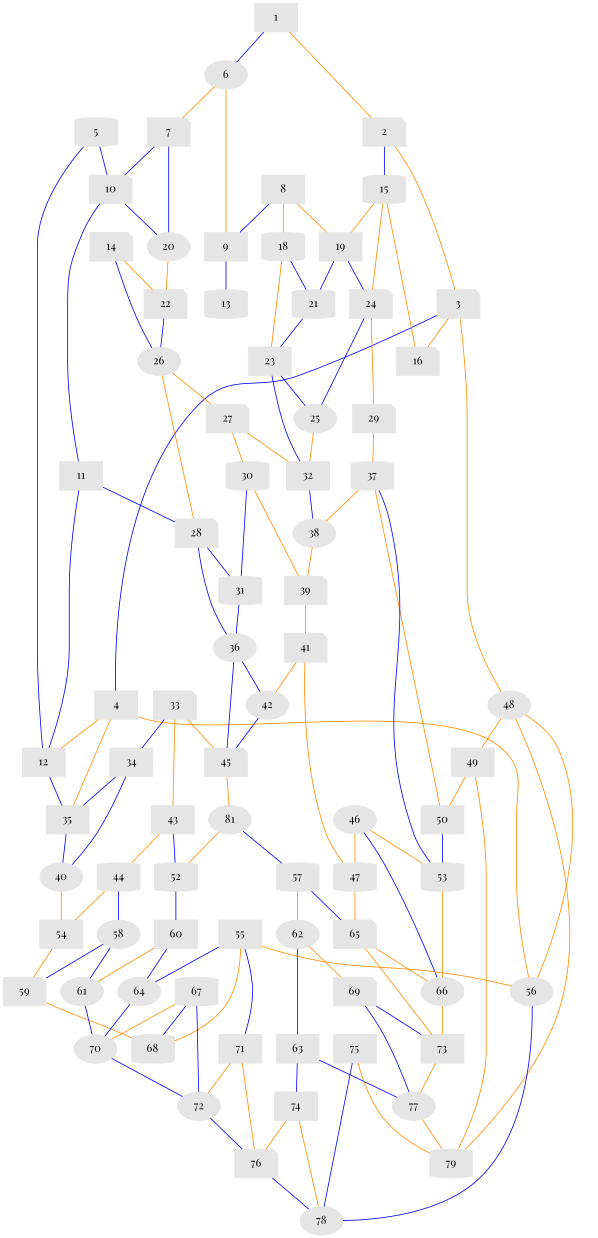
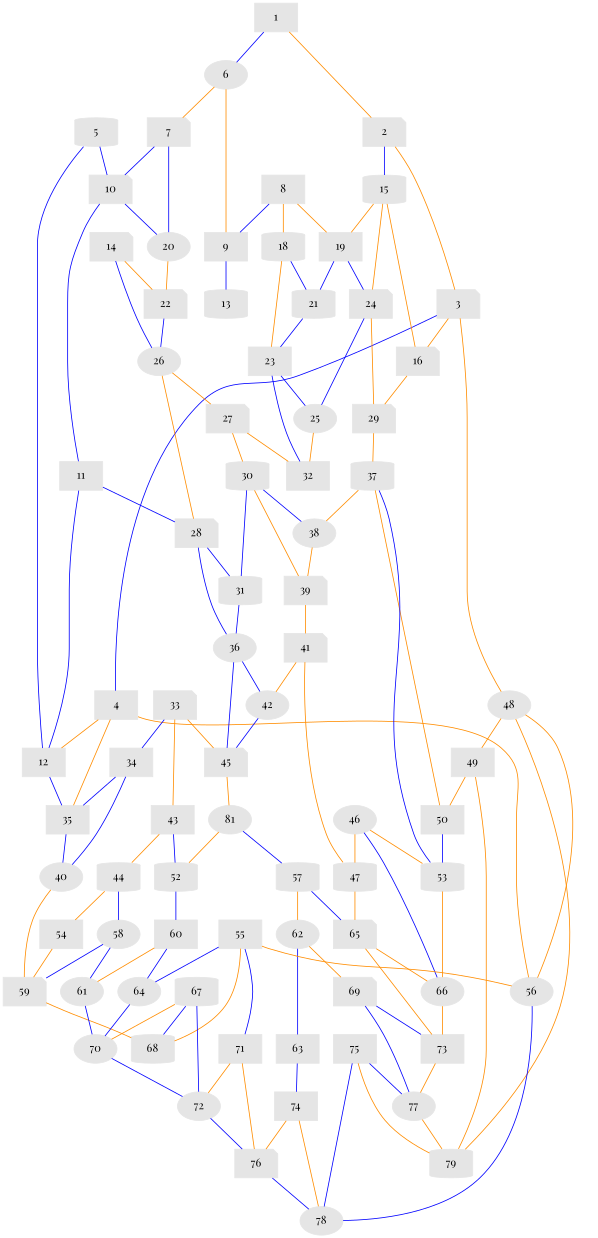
none -> (396, 390)
(311, 505) -> (282, 506)
(61, 906) -> (29, 931)
(356, 1078) -> (386, 1079)
